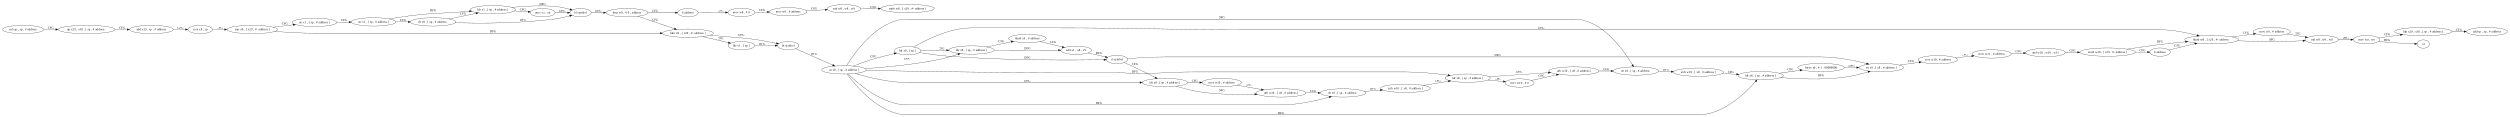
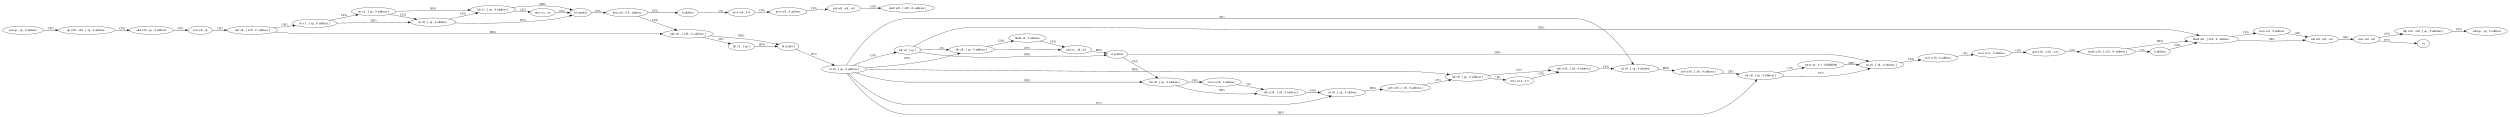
none -> (372, 23)
